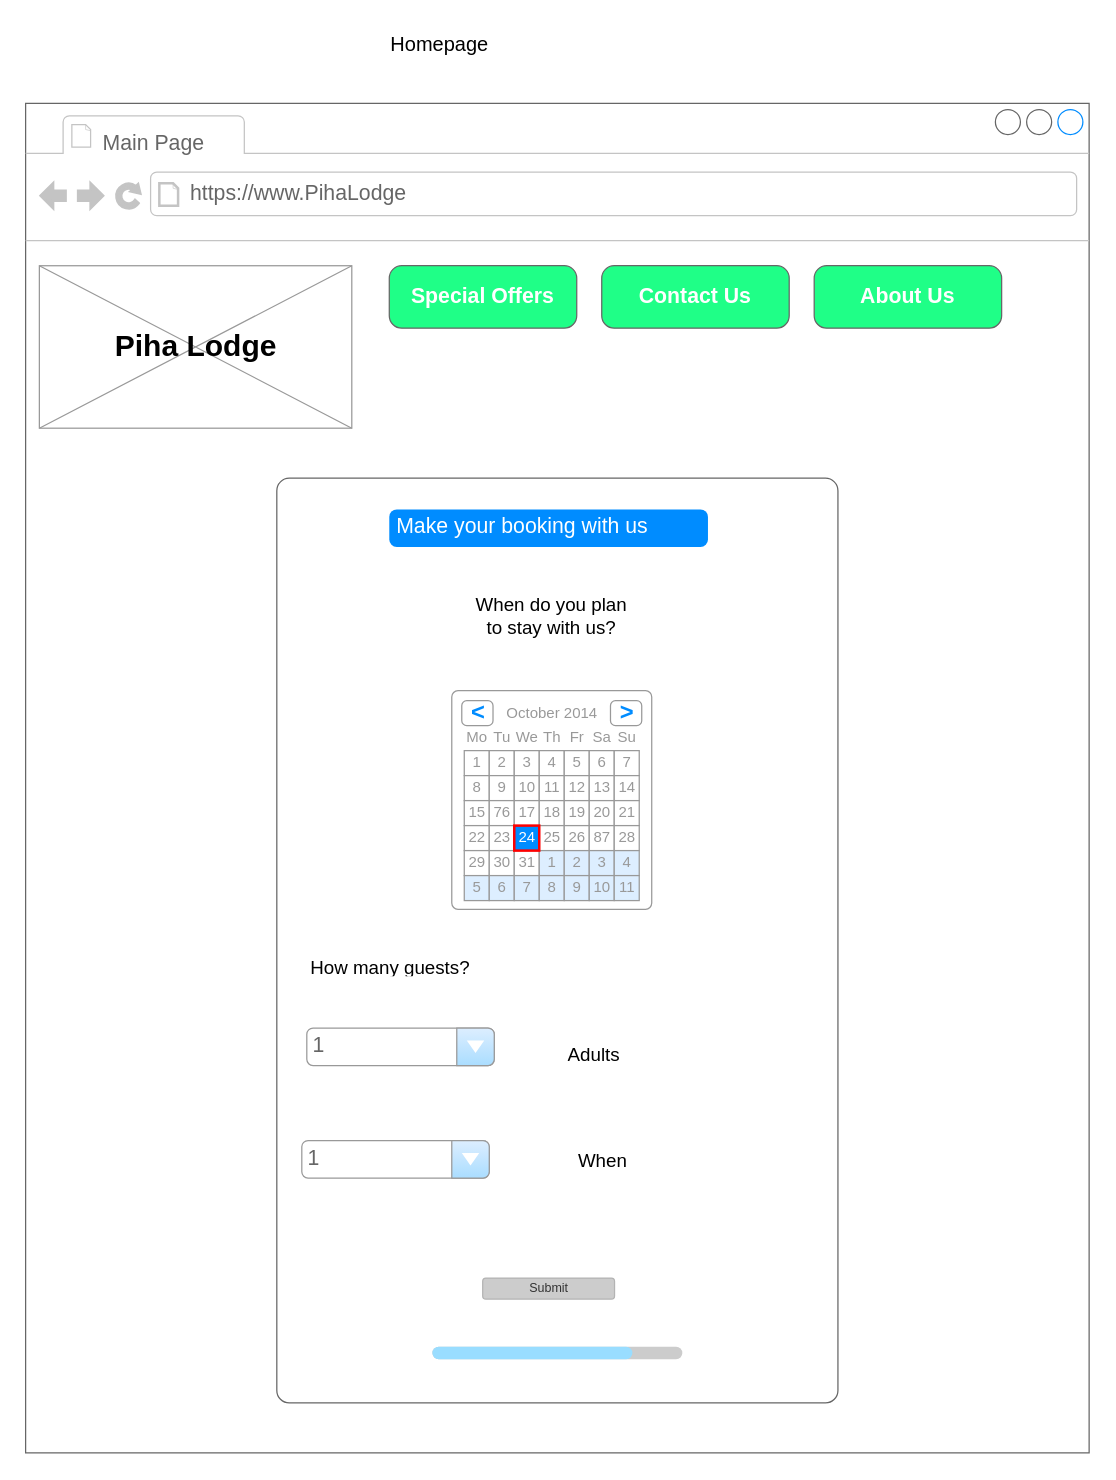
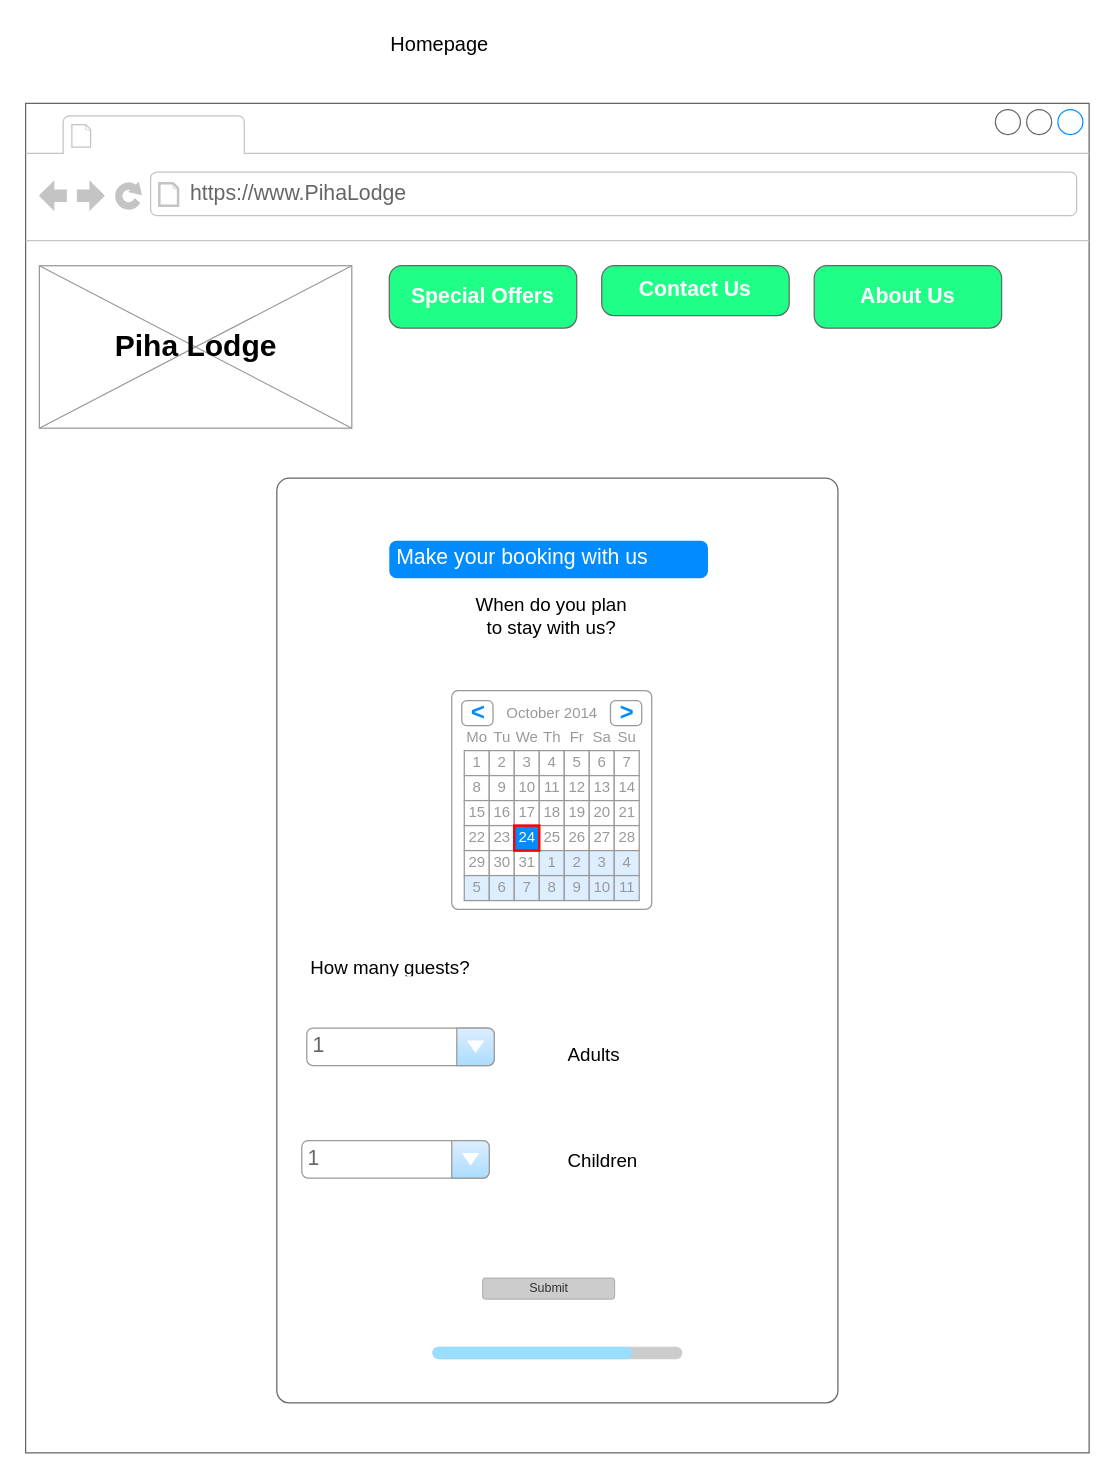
(169, 144) -> none
(696, 297) -> (696, 291)
(549, 528) -> (549, 559)
(503, 813) -> (503, 813)
(603, 838) -> (603, 838)
(603, 1159) -> (603, 1159)
